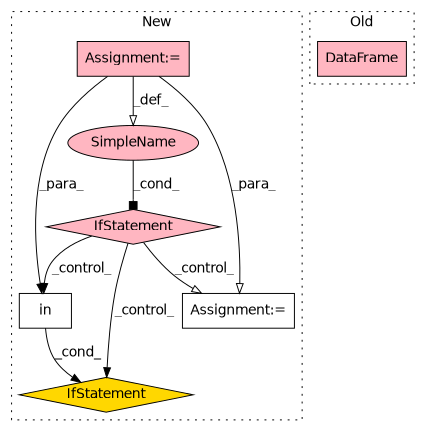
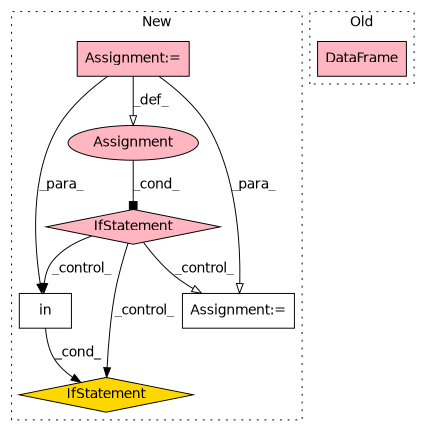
(133, 143) -> (133, 143)
